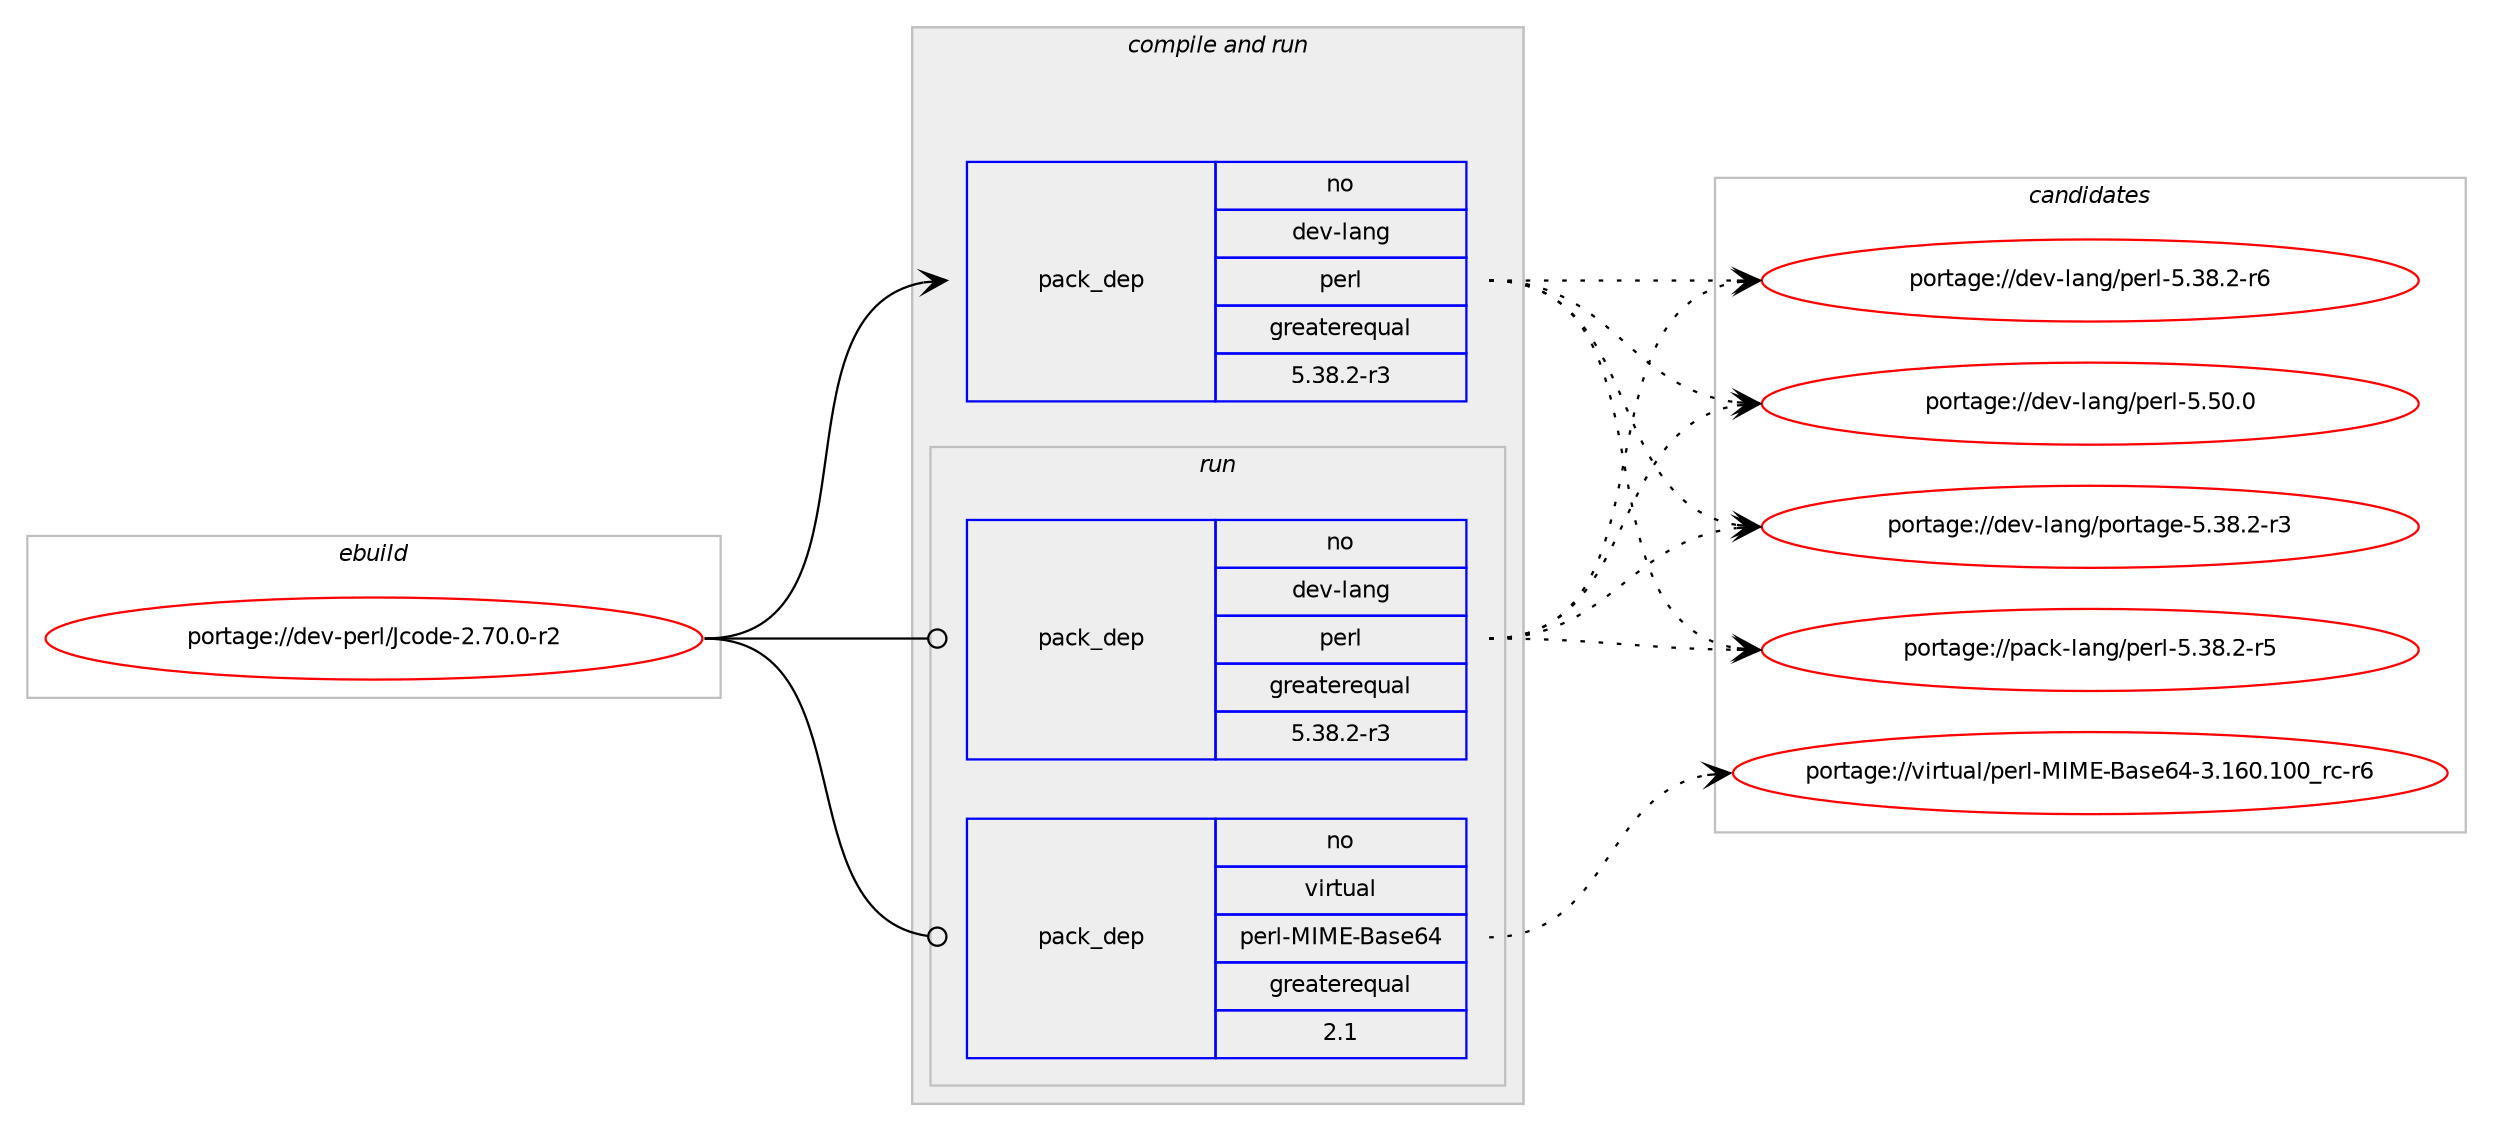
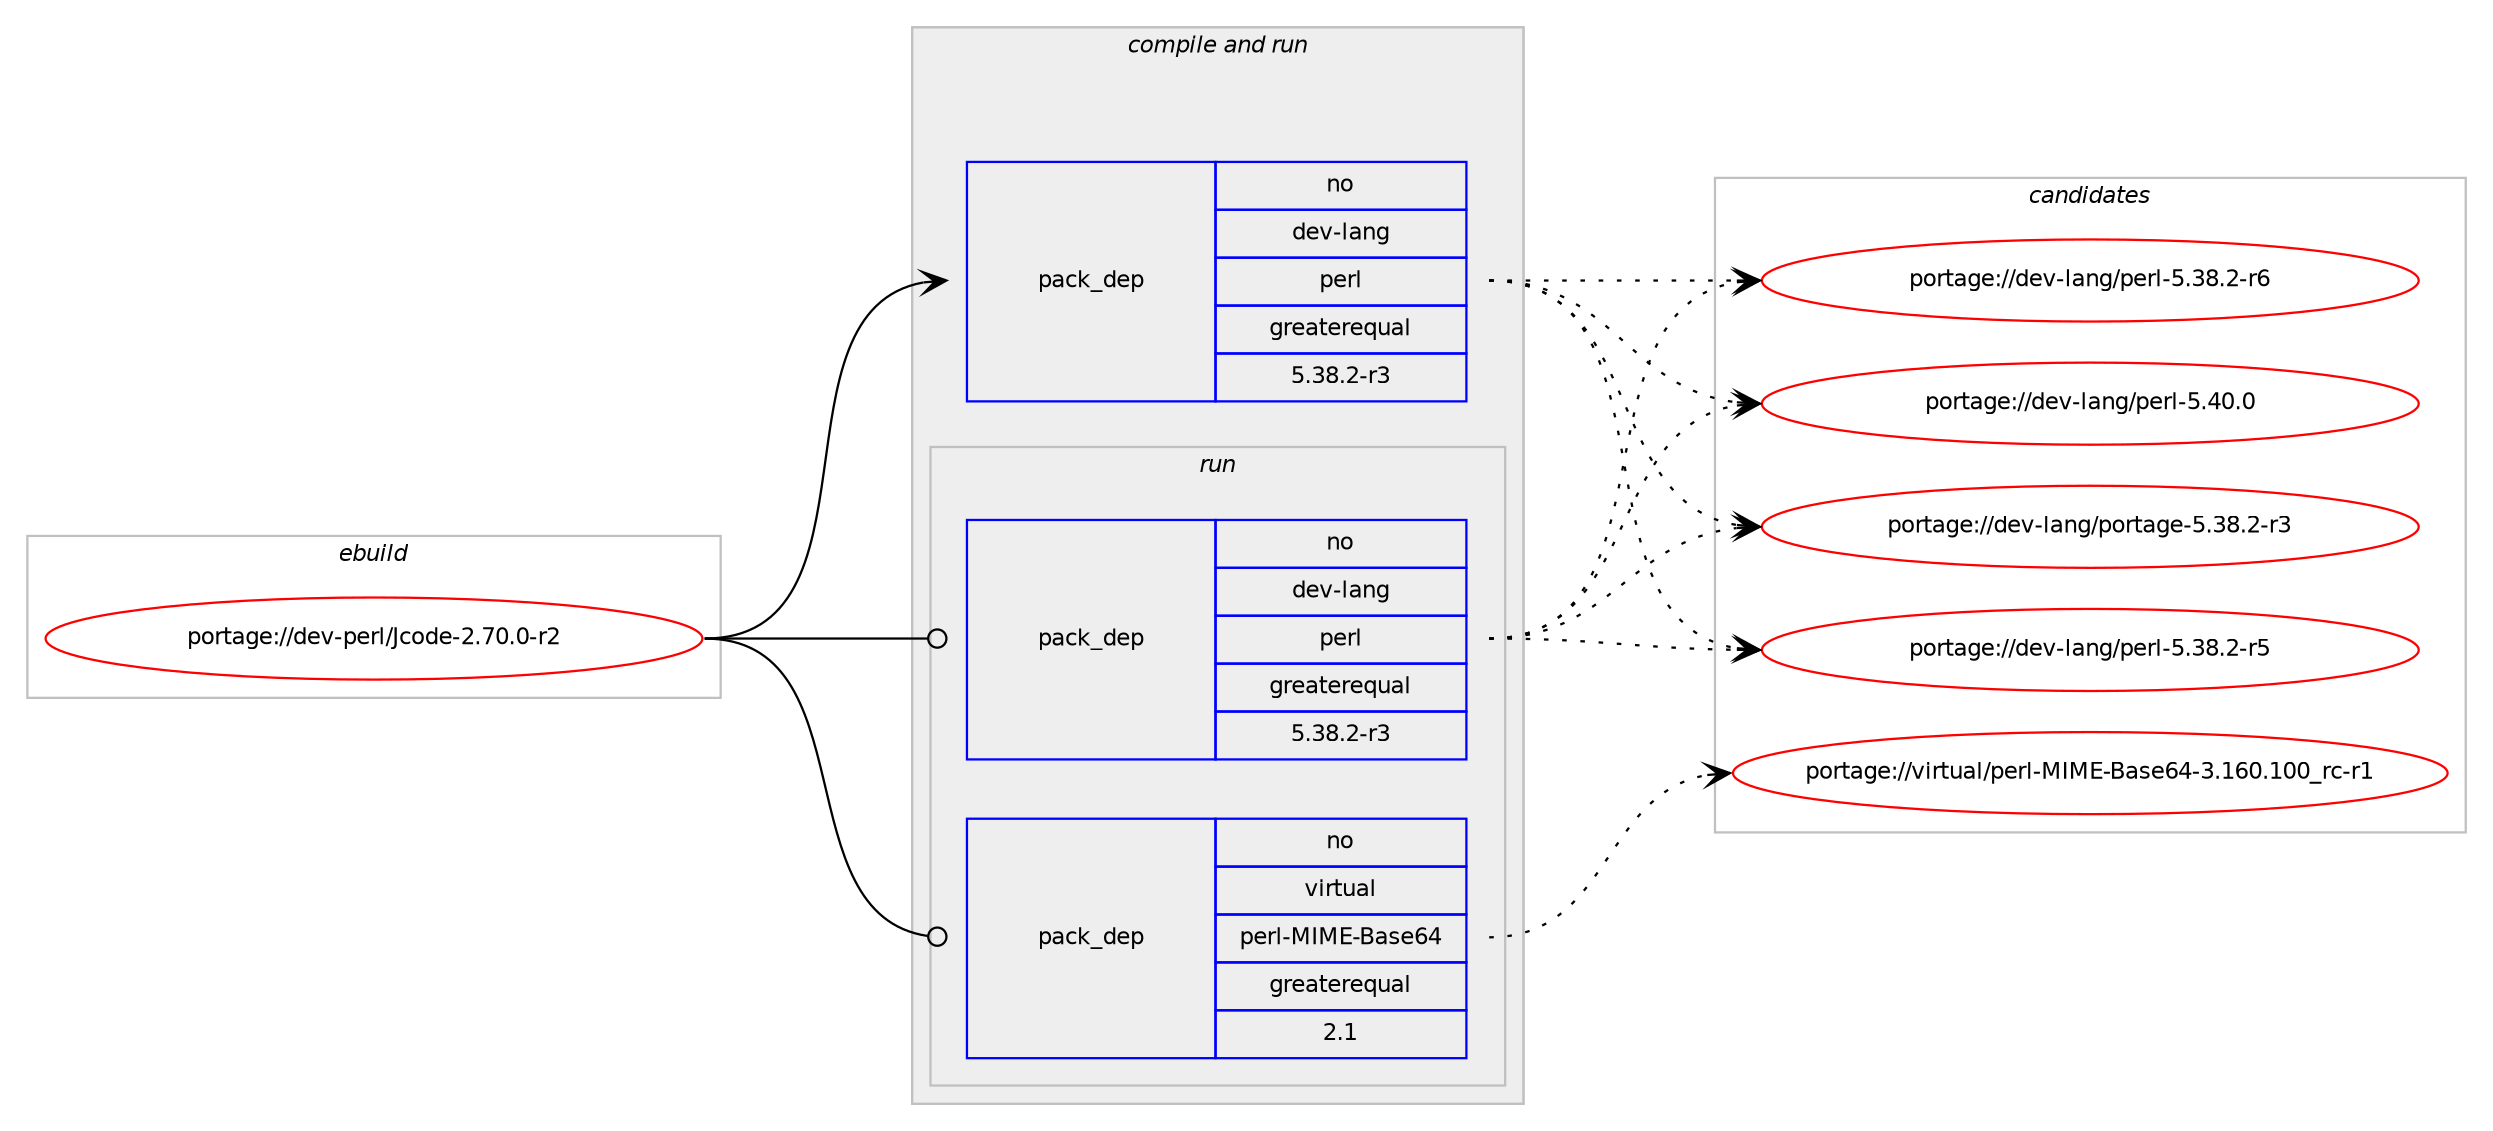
(2090, 404) -> (2090, 404)
(2090, 650) -> (2090, 650)
(2090, 773) -> (2090, 773)
